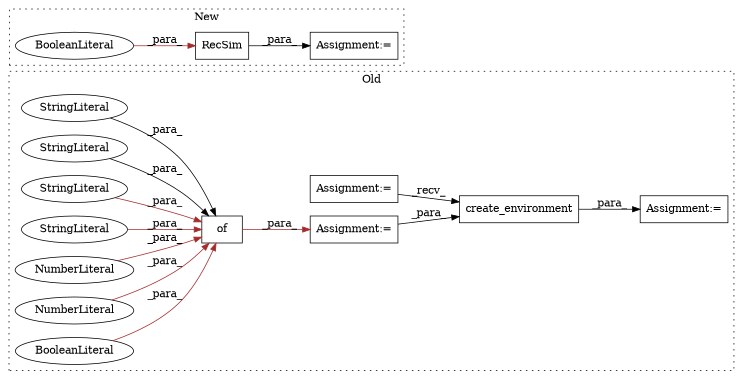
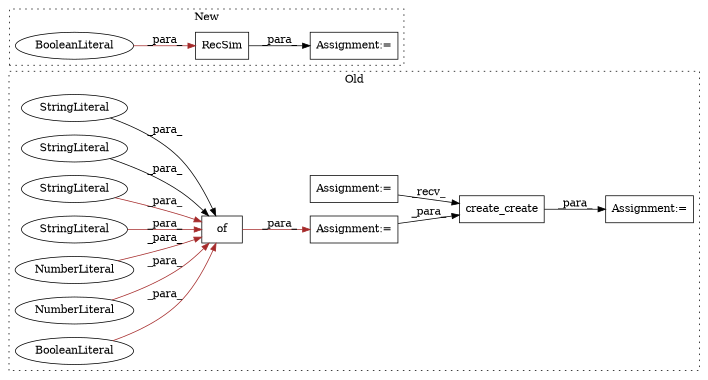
(519, 209) -> (502, 209)
